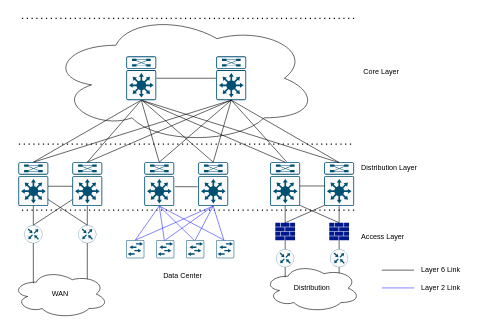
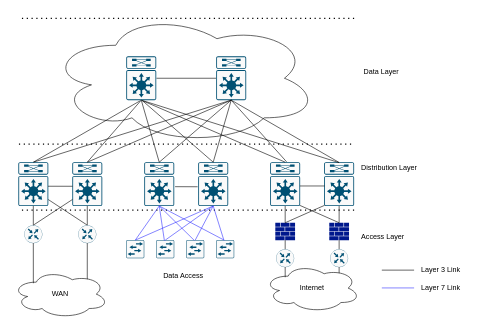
(382, 72) -> (382, 72)
(443, 270) -> (443, 270)
(185, 276) -> (185, 276)
(312, 288) -> (312, 288)
(443, 288) -> (443, 288)
